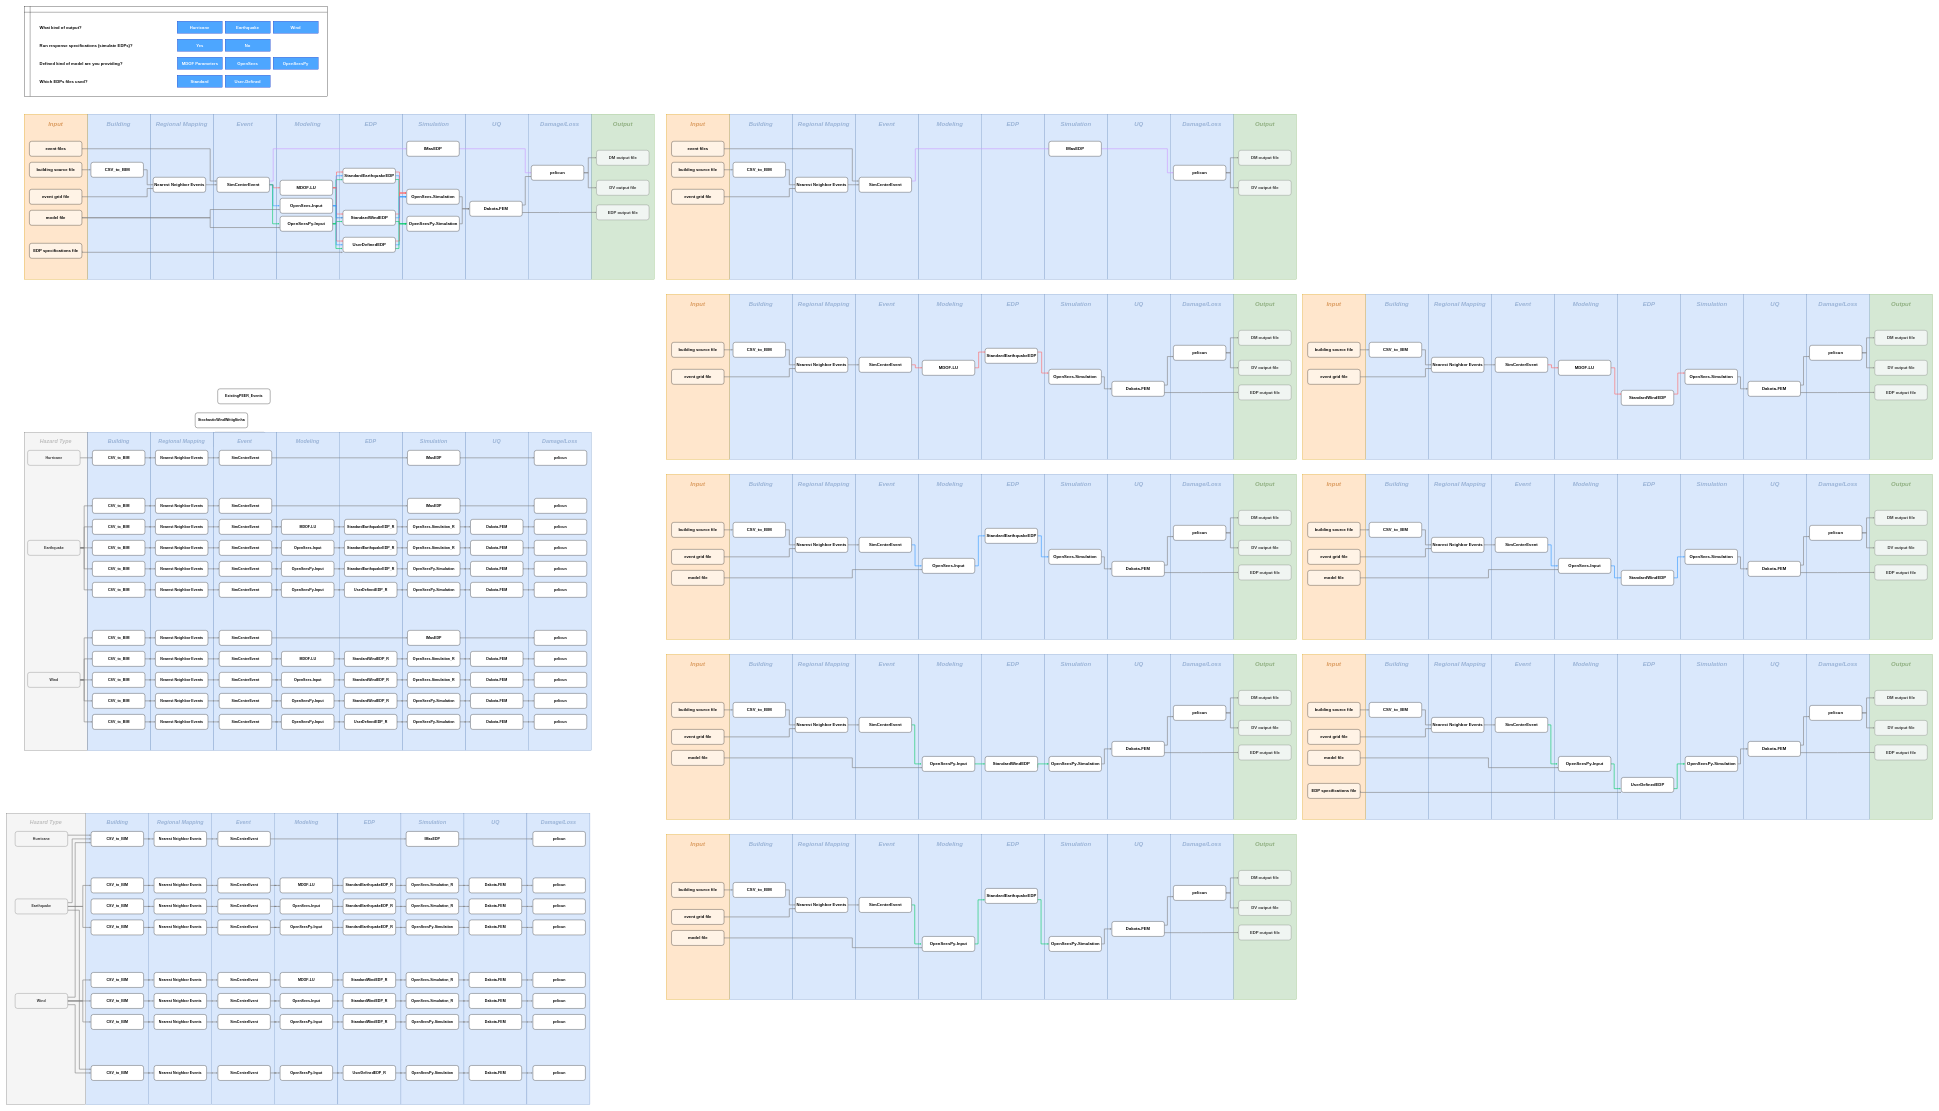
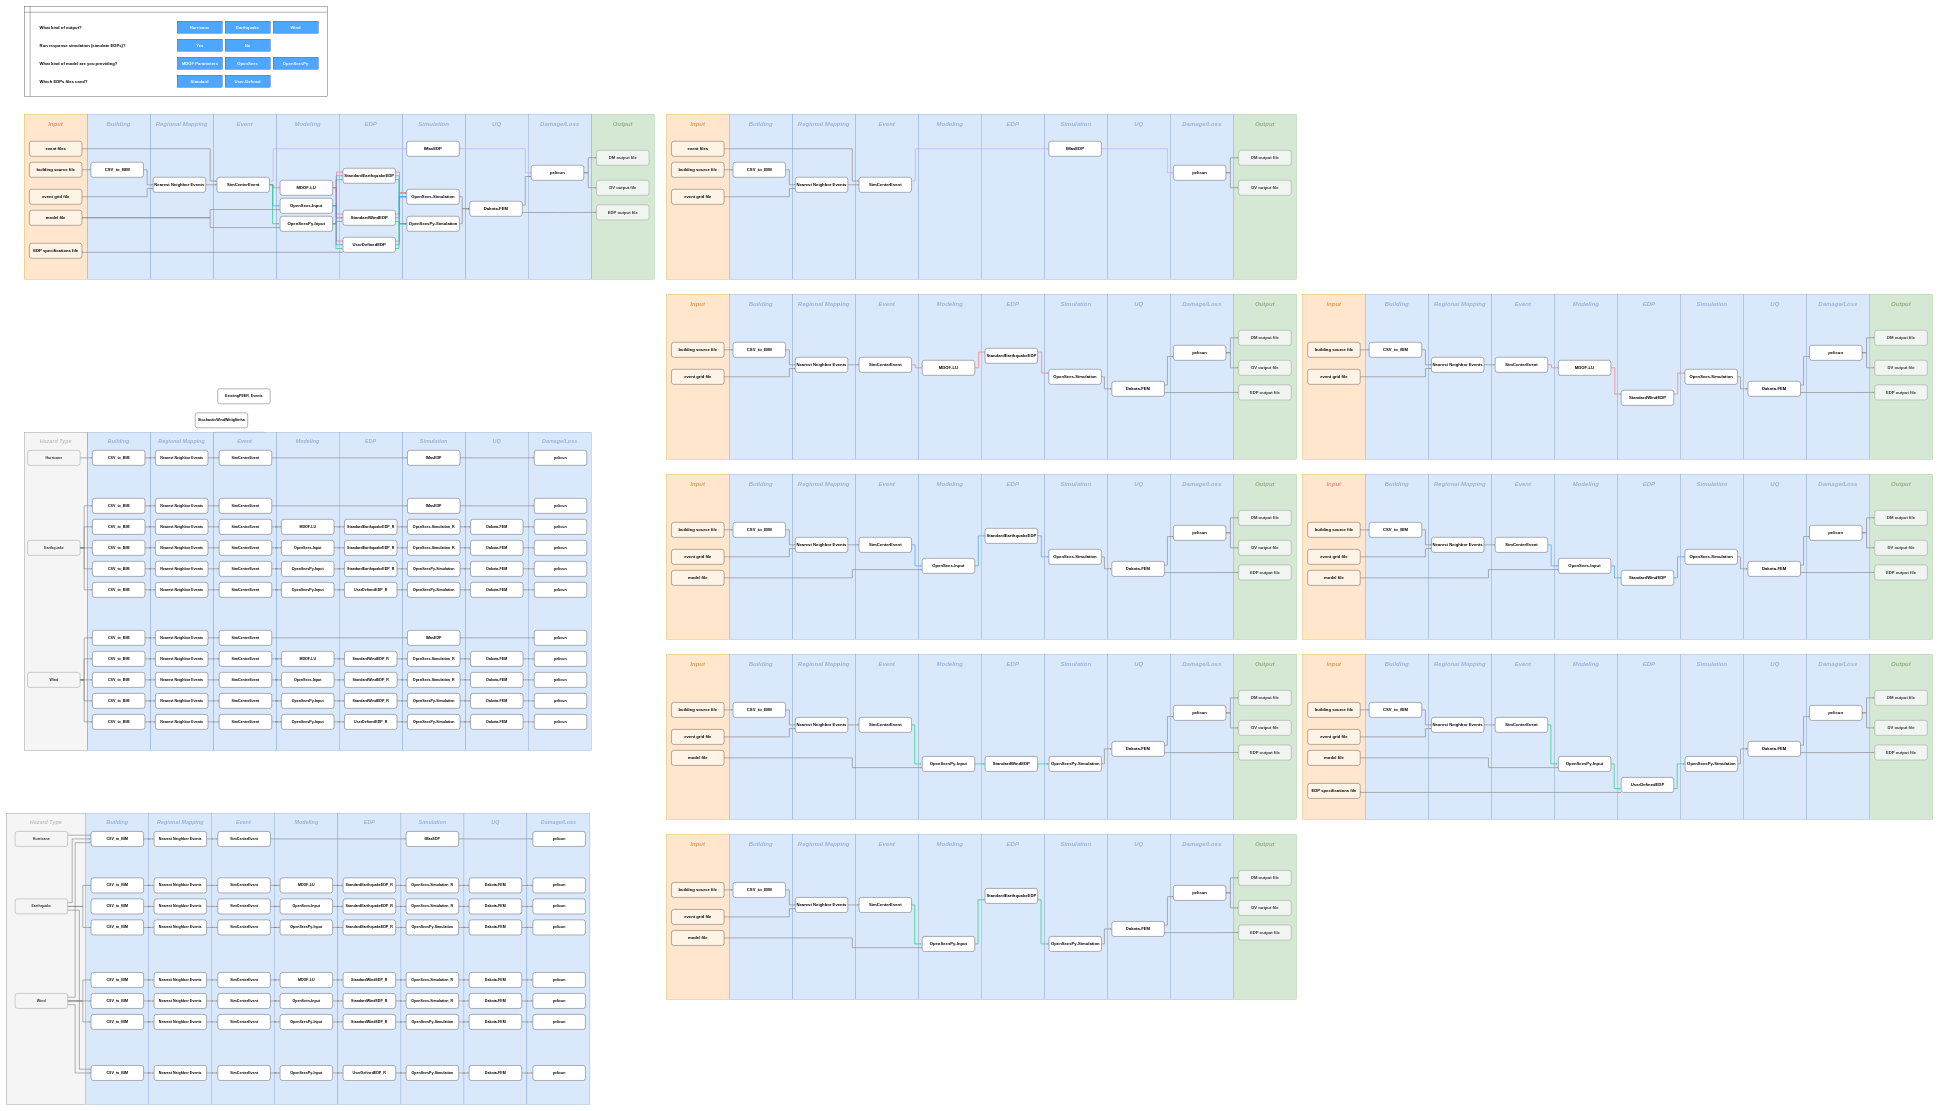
(80, 45) -> (76, 45)
(75, 63) -> (72, 63)
